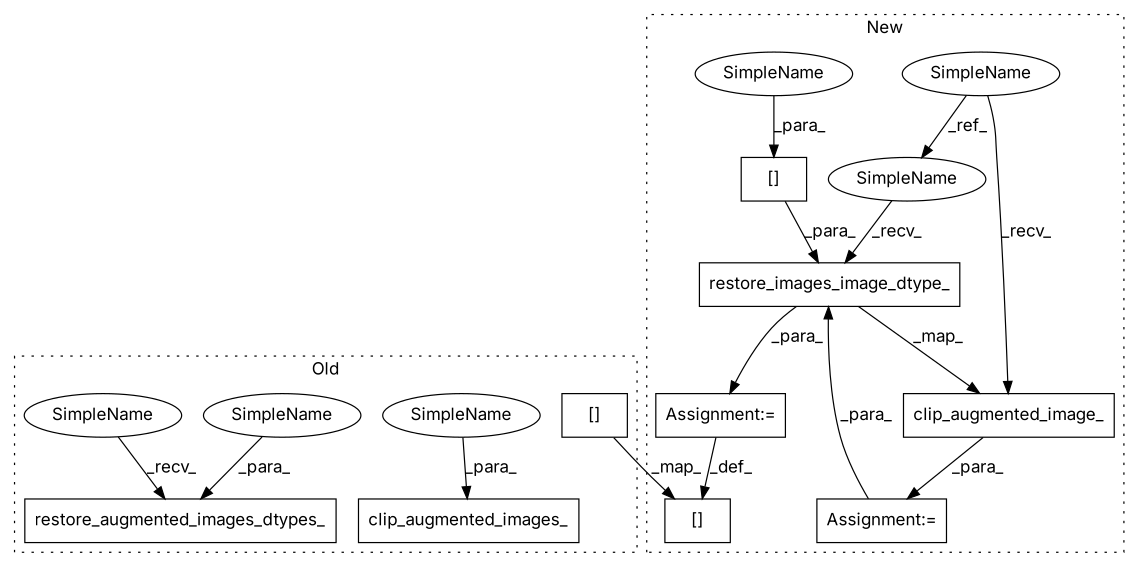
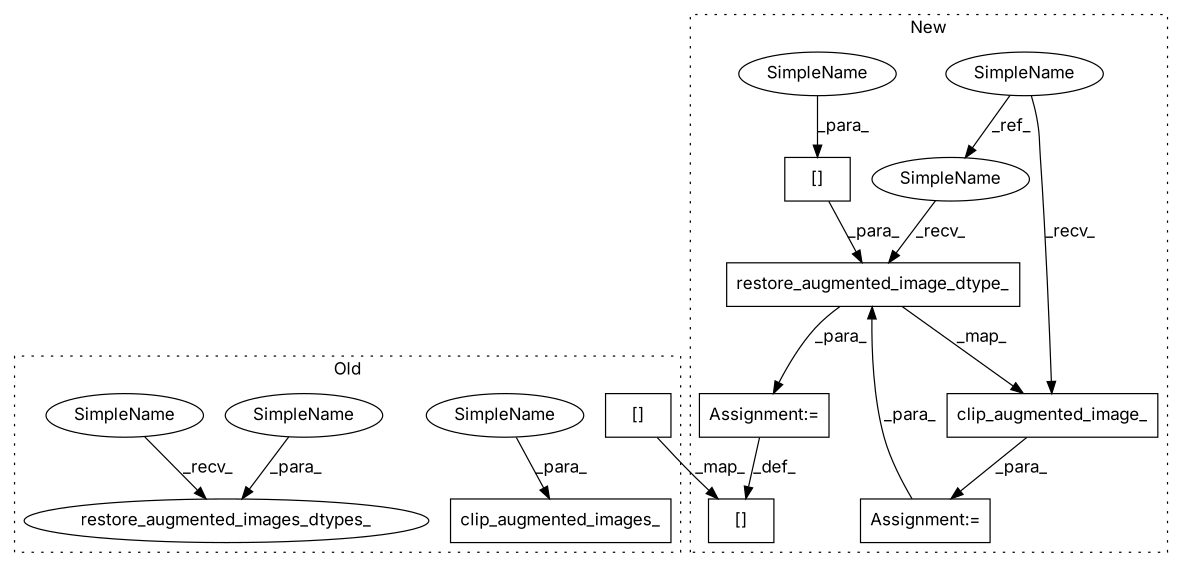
(830, 285) -> (873, 285)
(180, 521) -> (226, 521)
